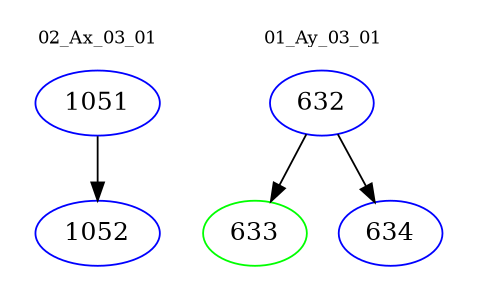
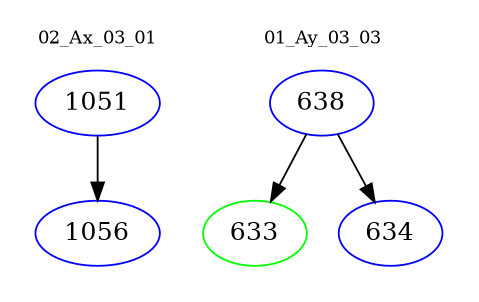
(323, 39) -> (323, 39)
(322, 103) -> (322, 103)
(98, 233) -> (98, 233)
